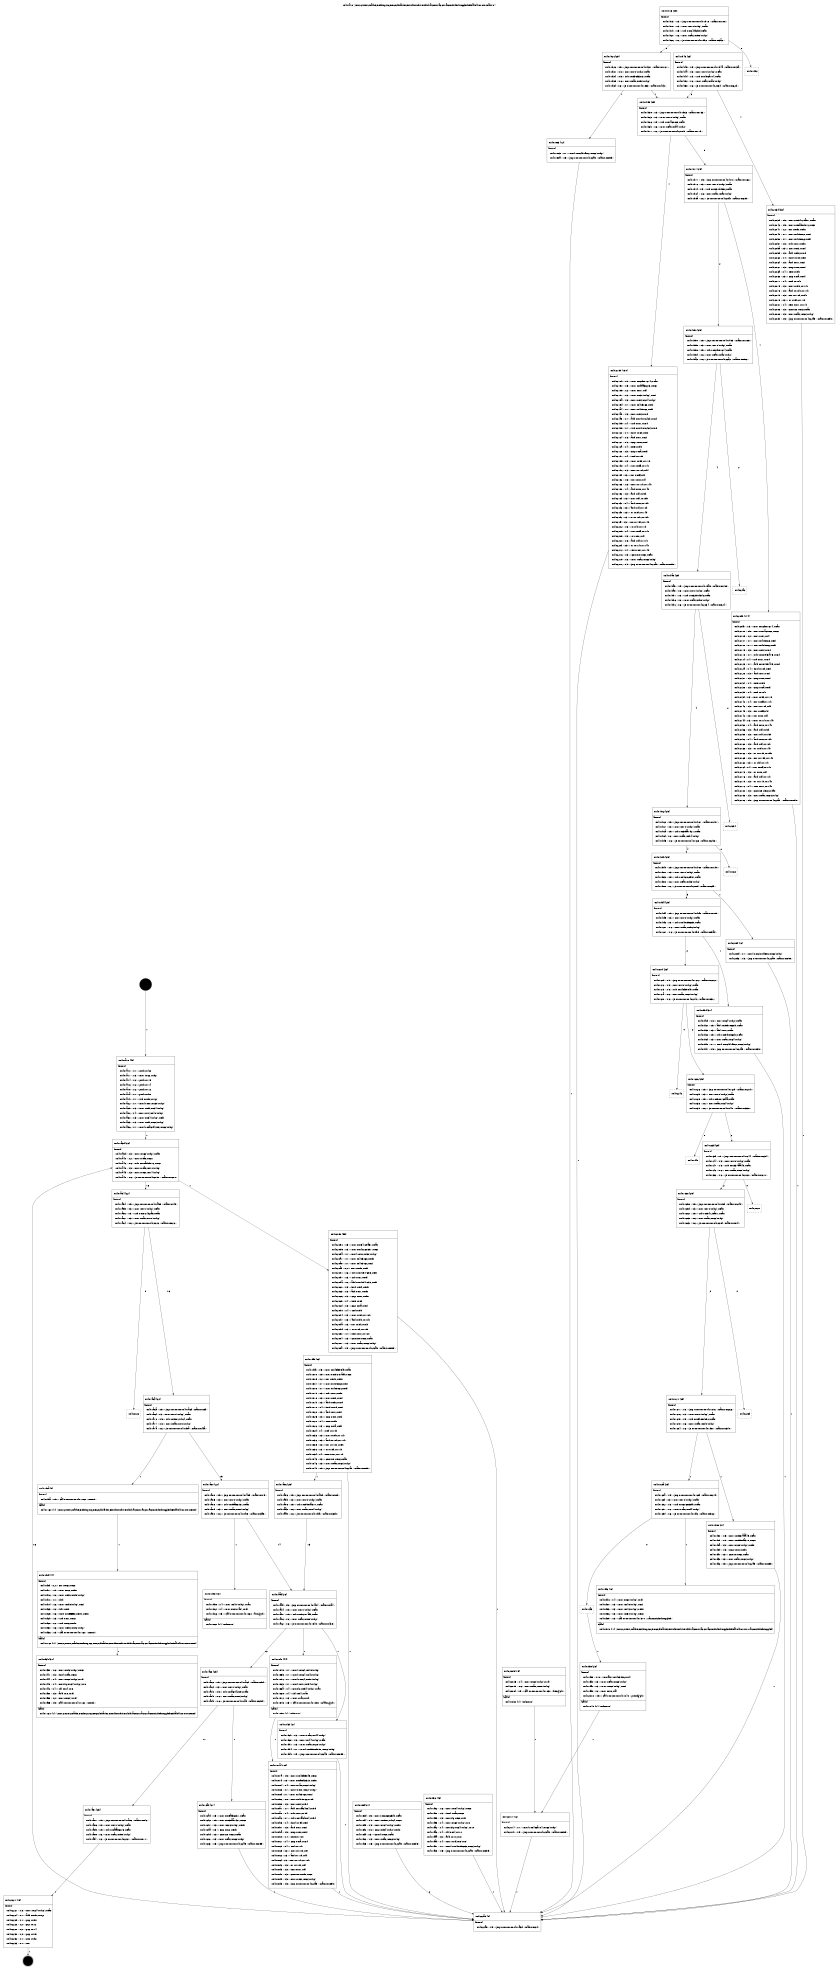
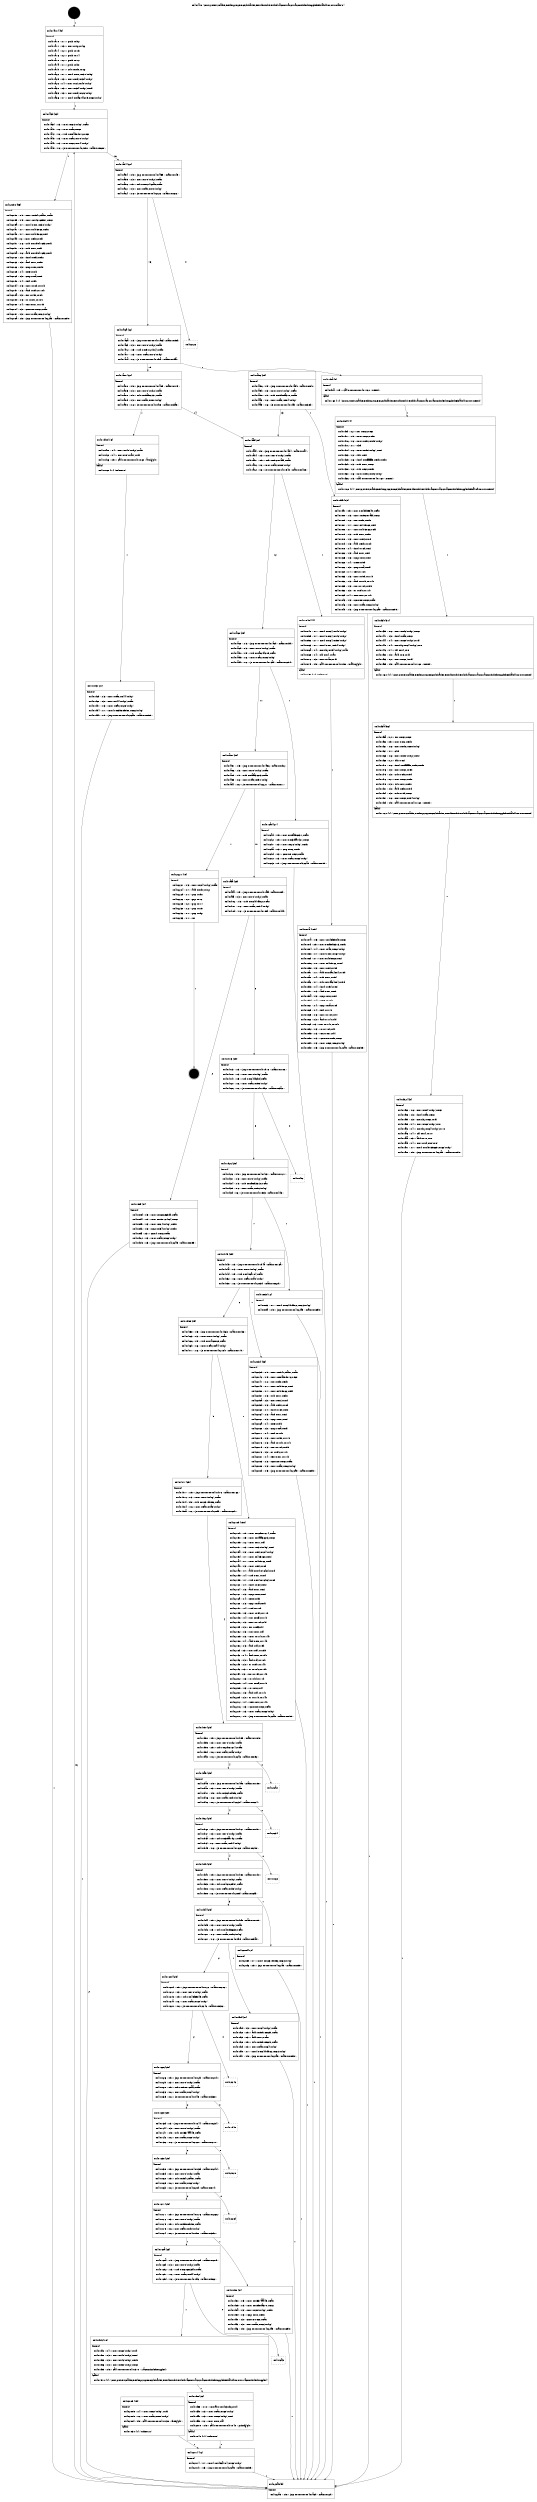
(654, 93) -> (252, 1223)
(766, 708) -> none
none -> (453, 770)
none -> (254, 896)
(316, 1476) -> (324, 450)
(592, 1638) -> (199, 2388)
(343, 1672) -> (124, 578)
